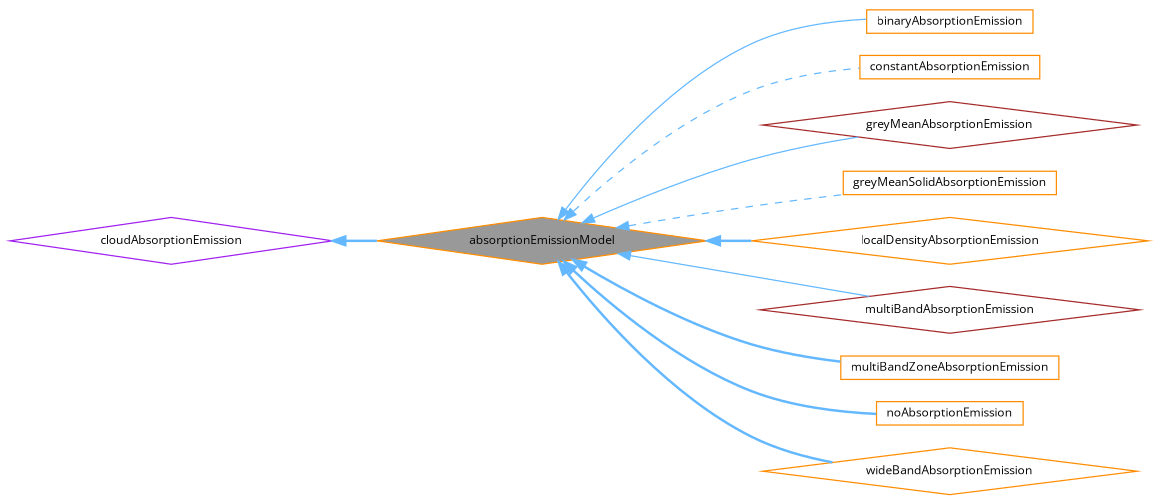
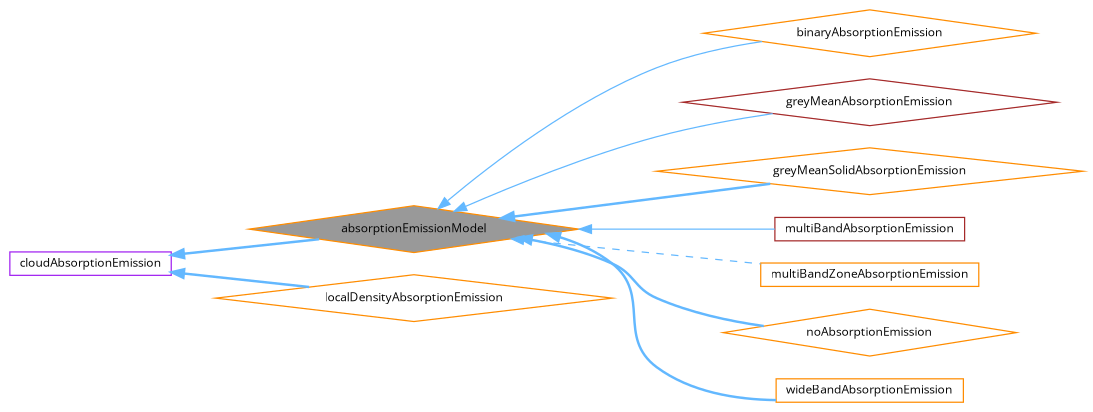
(950, 22) -> (870, 33)
(950, 67) -> none
(950, 183) -> (870, 171)
(736, 209) -> (642, 200)
(171, 241) -> (91, 264)
(736, 241) -> (247, 280)
(950, 310) -> (870, 229)
(707, 329) -> (642, 252)
(950, 413) -> (870, 333)
(950, 471) -> (870, 391)
